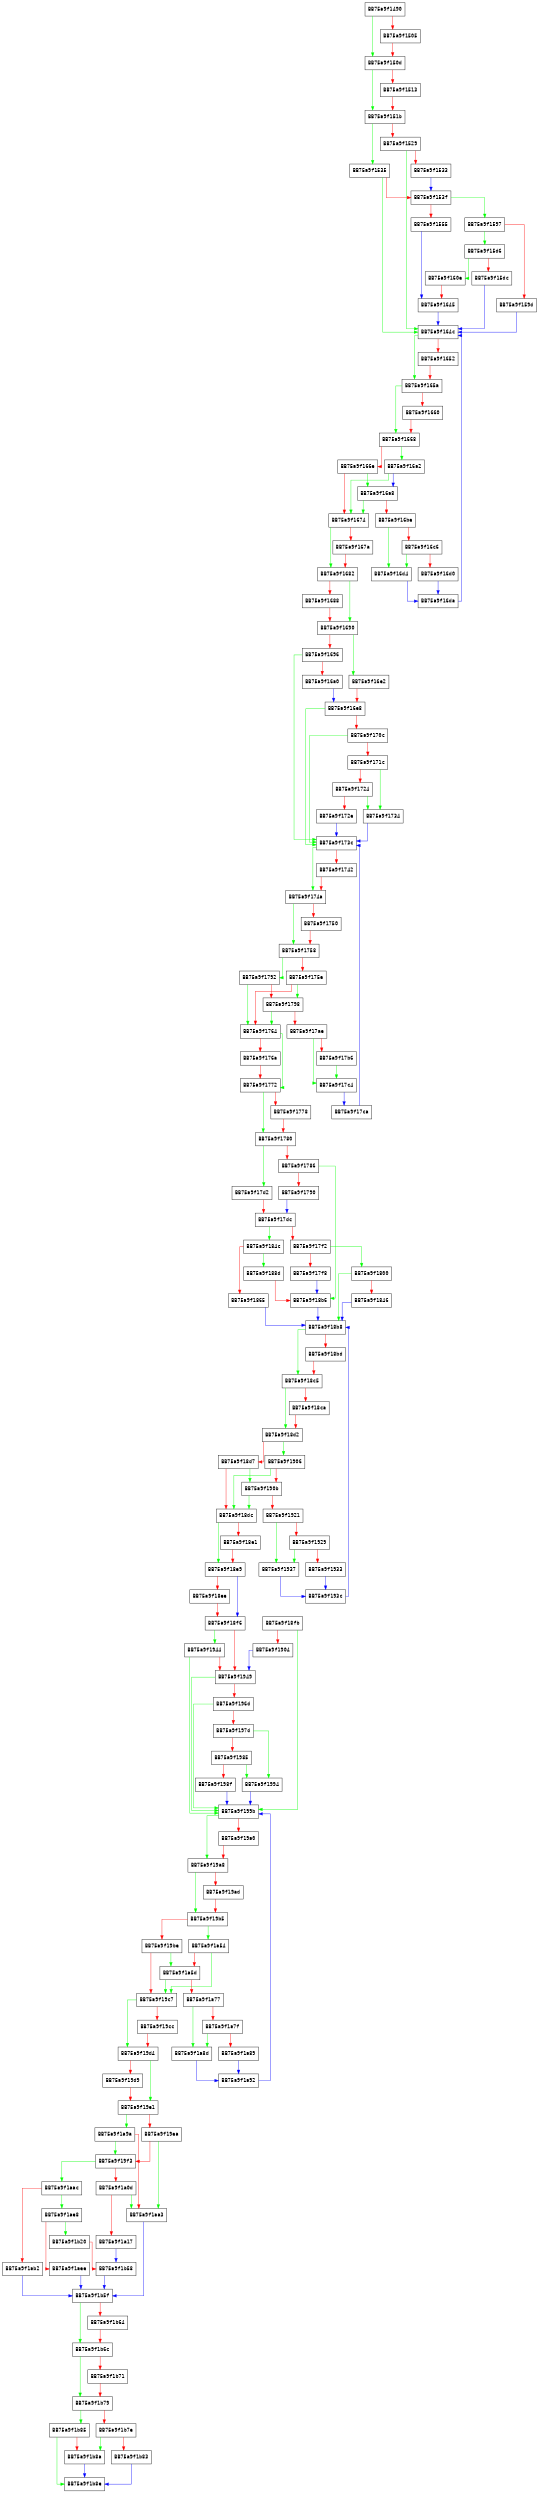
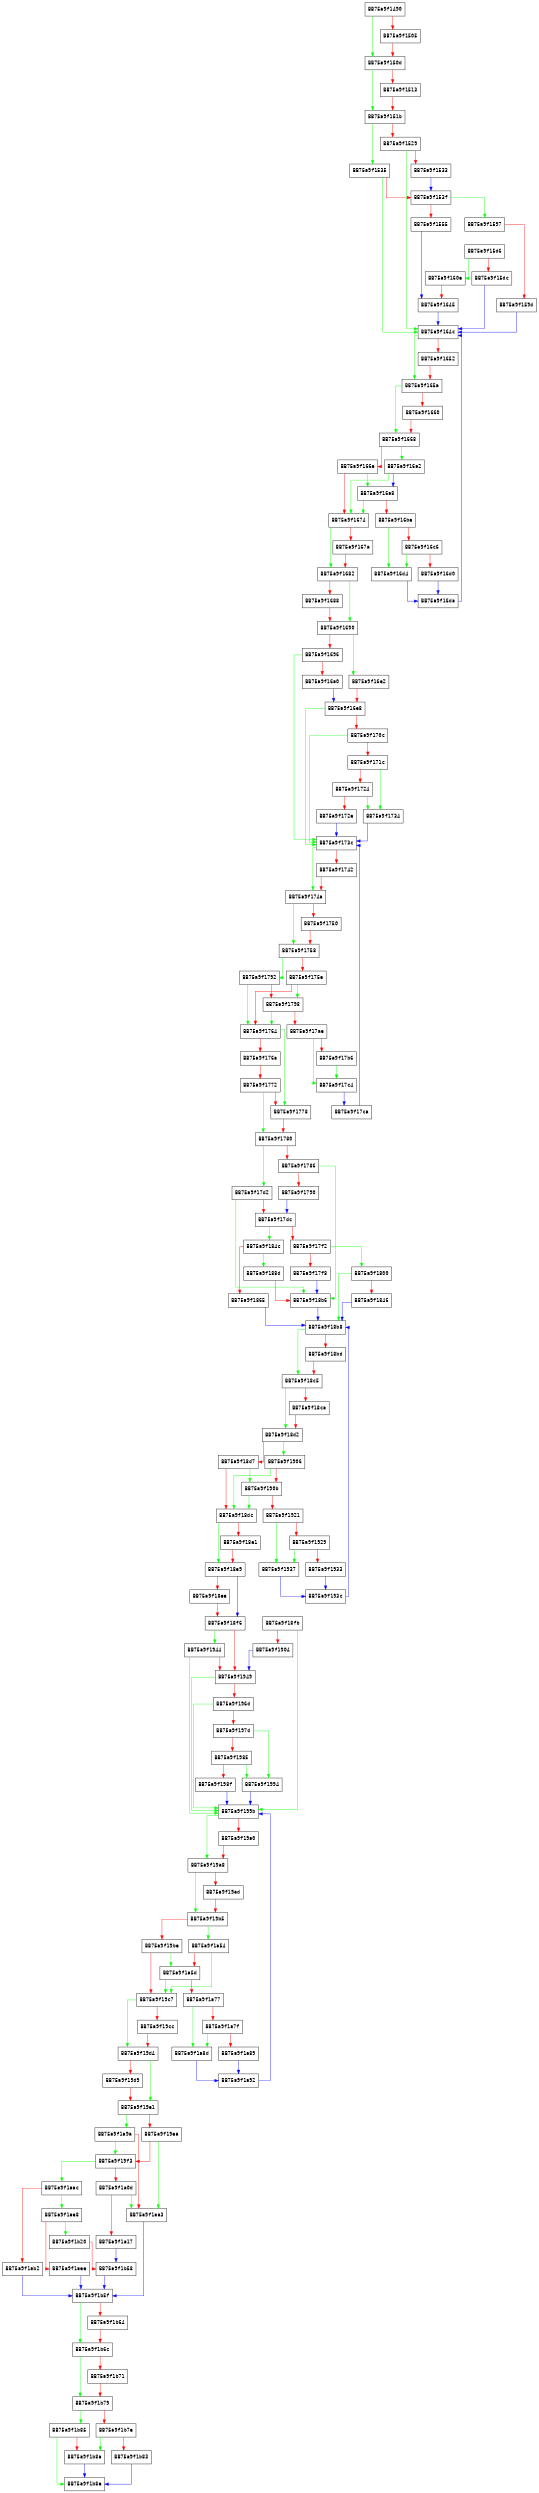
(485, 236) -> none
(282, 1060) -> (285, 1063)
none -> (236, 1279)
